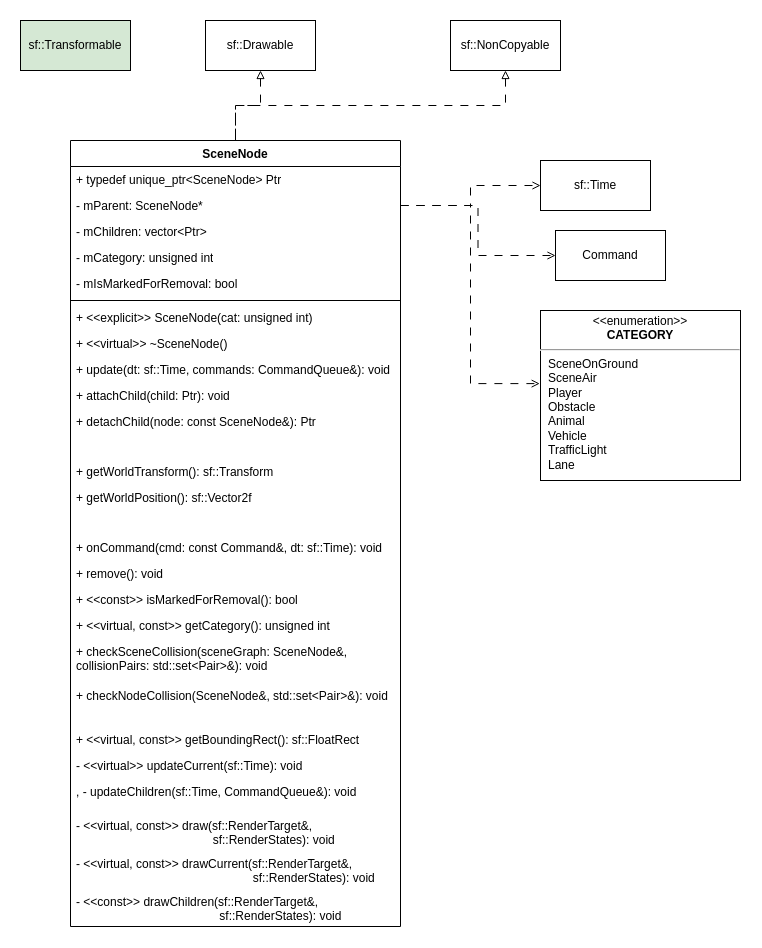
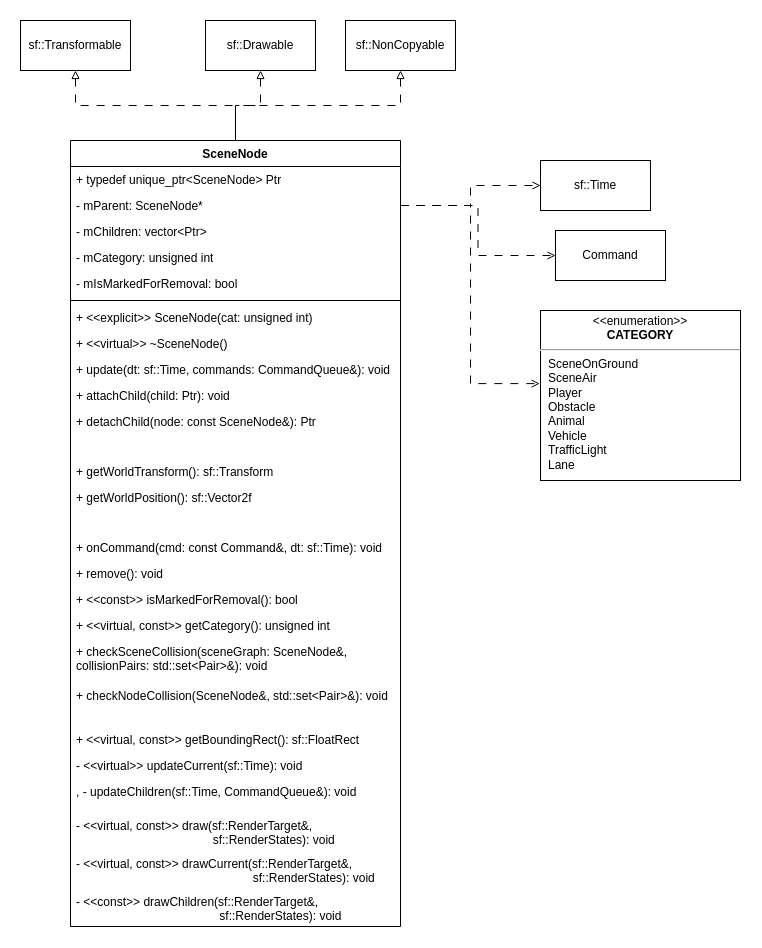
(76, 46) -> (76, 46)
(506, 46) -> (401, 46)
none -> (139, 106)
